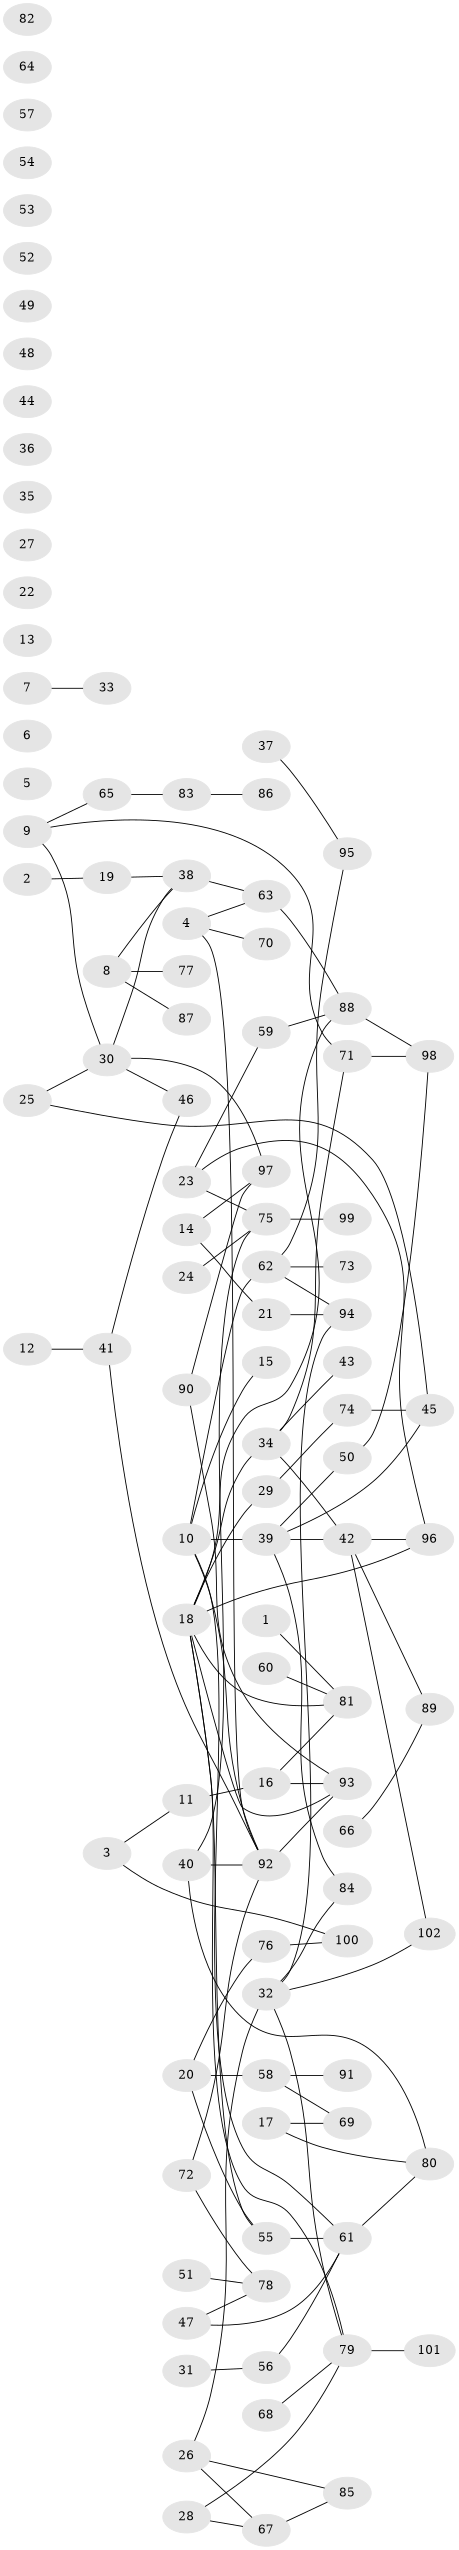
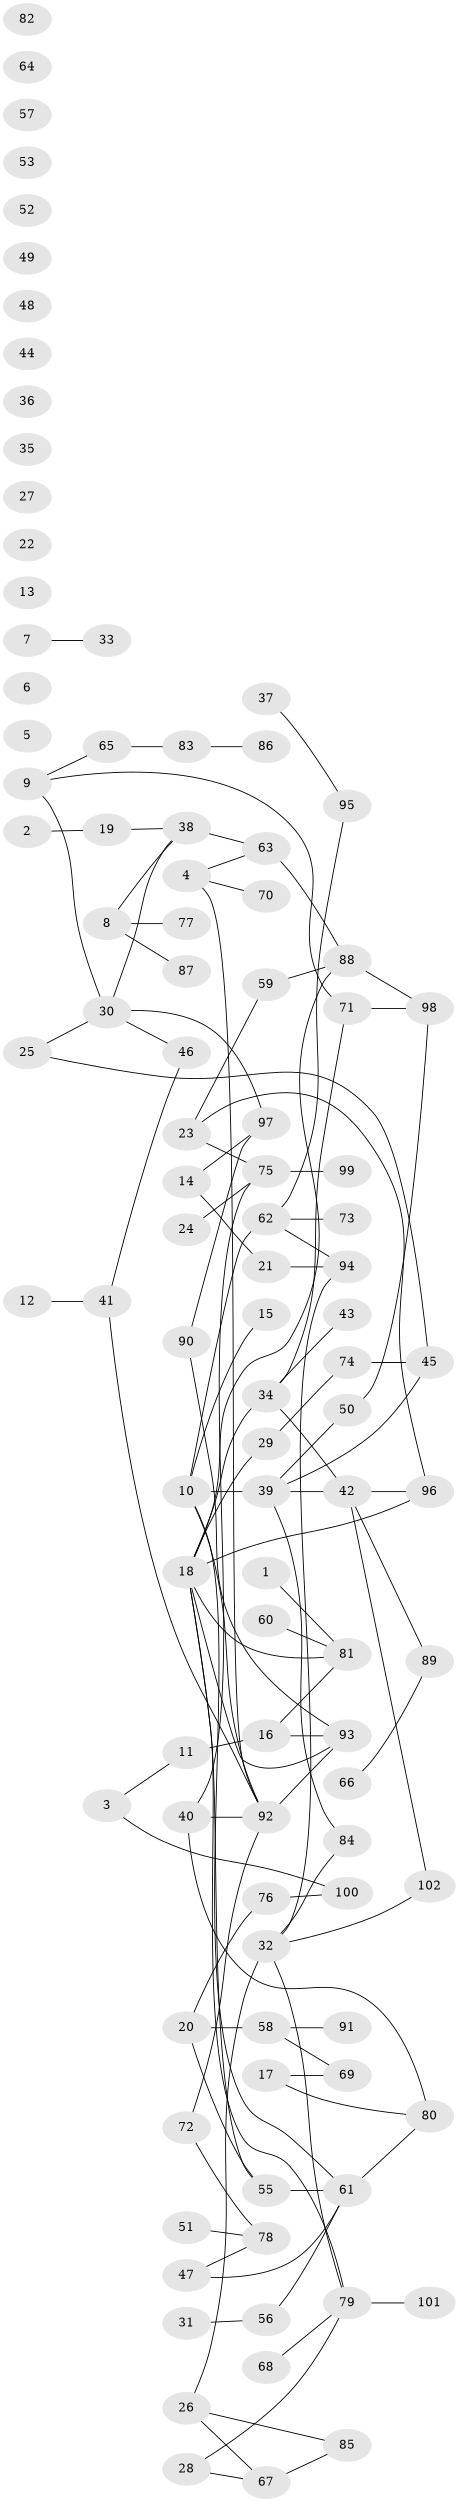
(27, 163) -> none
